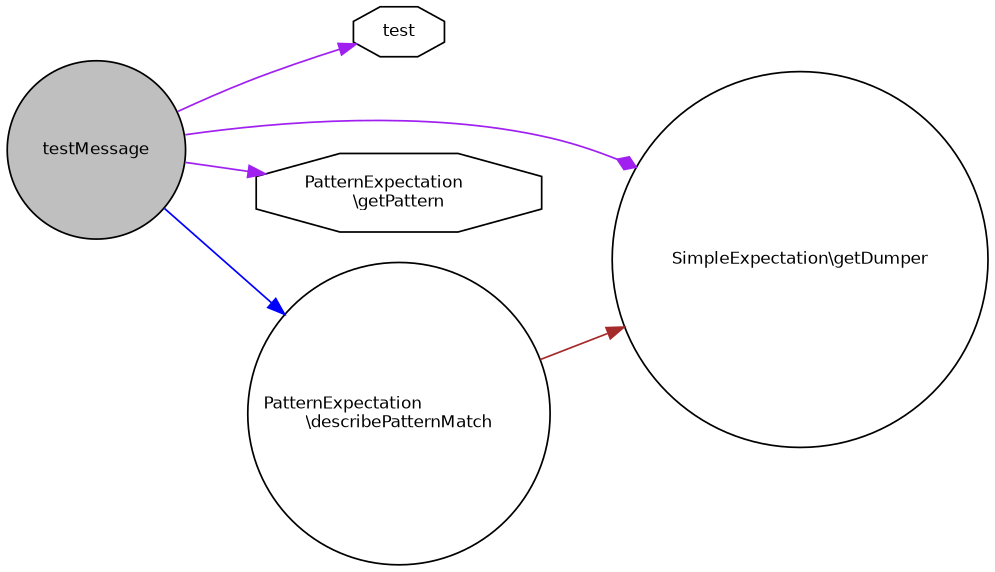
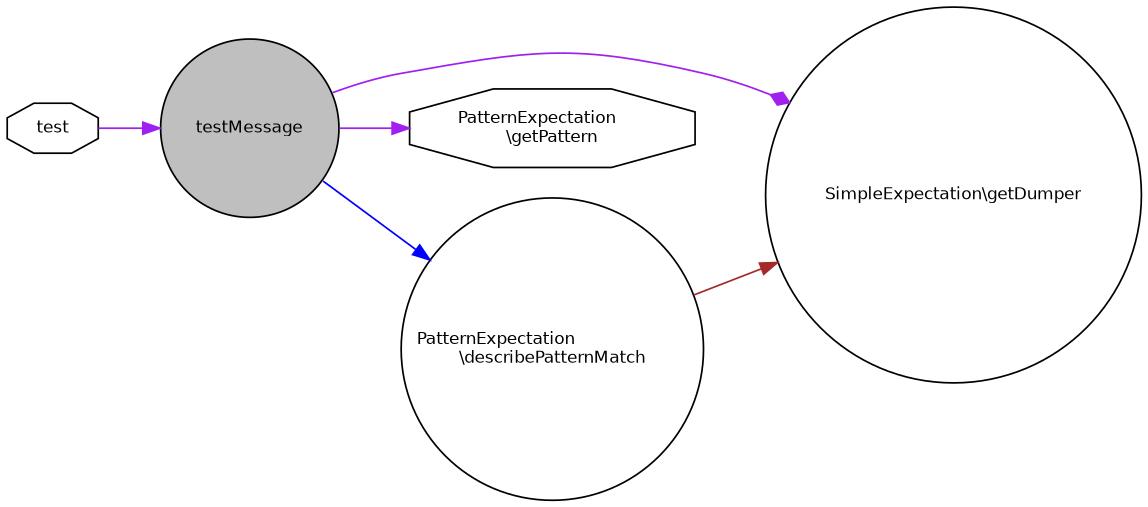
(258, 77) -> (120, 128)
